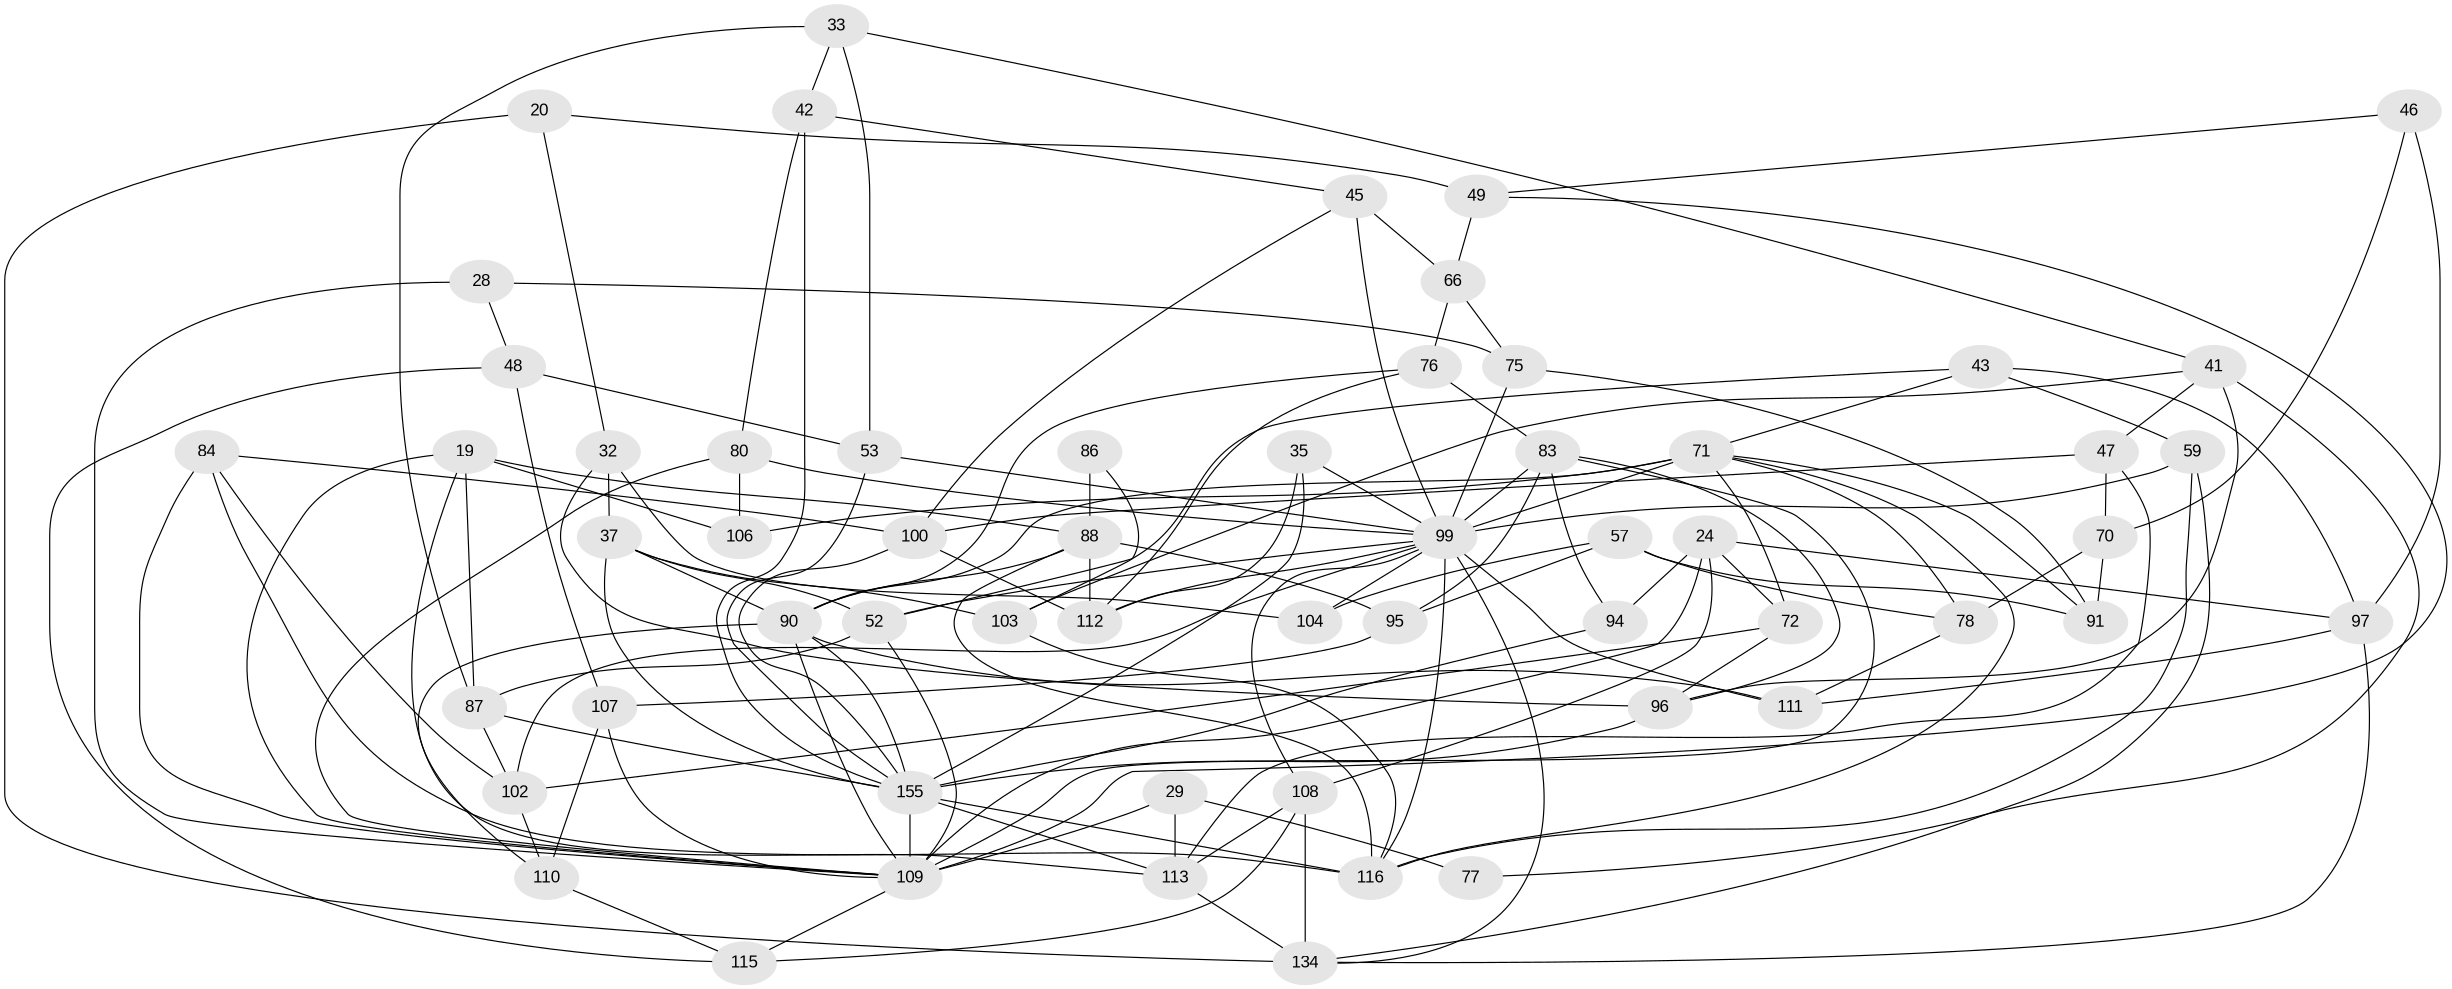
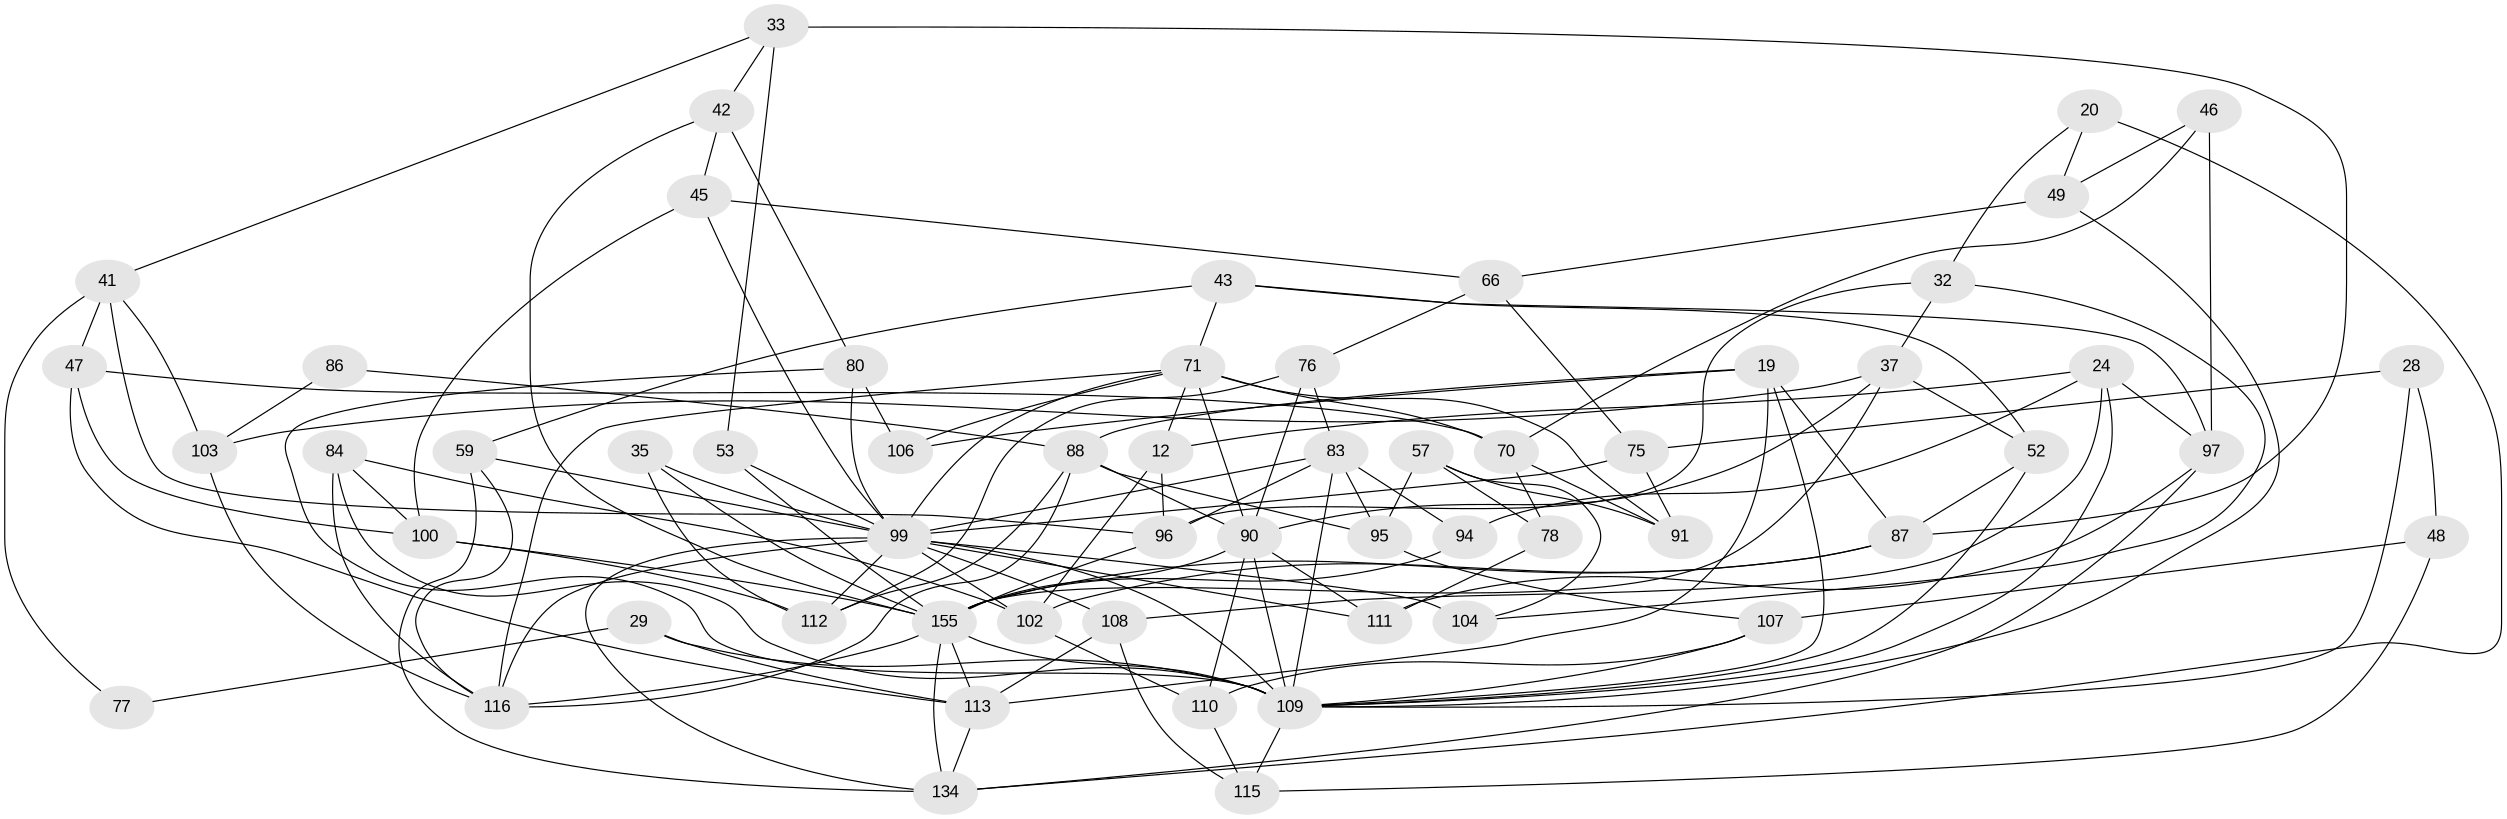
(692, 409) -> none
(1848, 499) -> (1359, 406)
(1158, 571) -> (1151, 599)
(1790, 622) -> (1161, 452)
(1305, 878) -> (934, 711)
